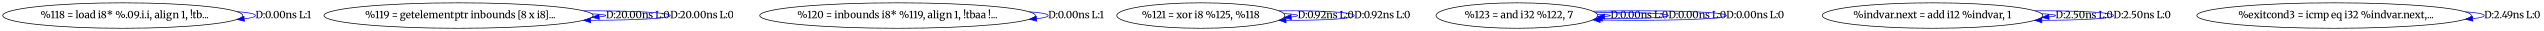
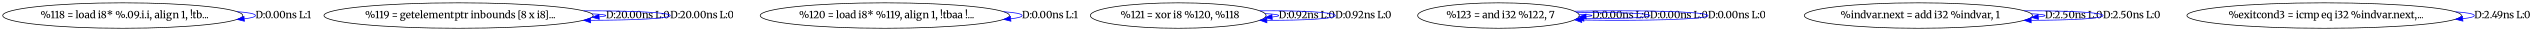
(898, 16) -> (885, 16)
(1201, 16) -> (1178, 16)
(1933, 16) -> (1918, 16)
